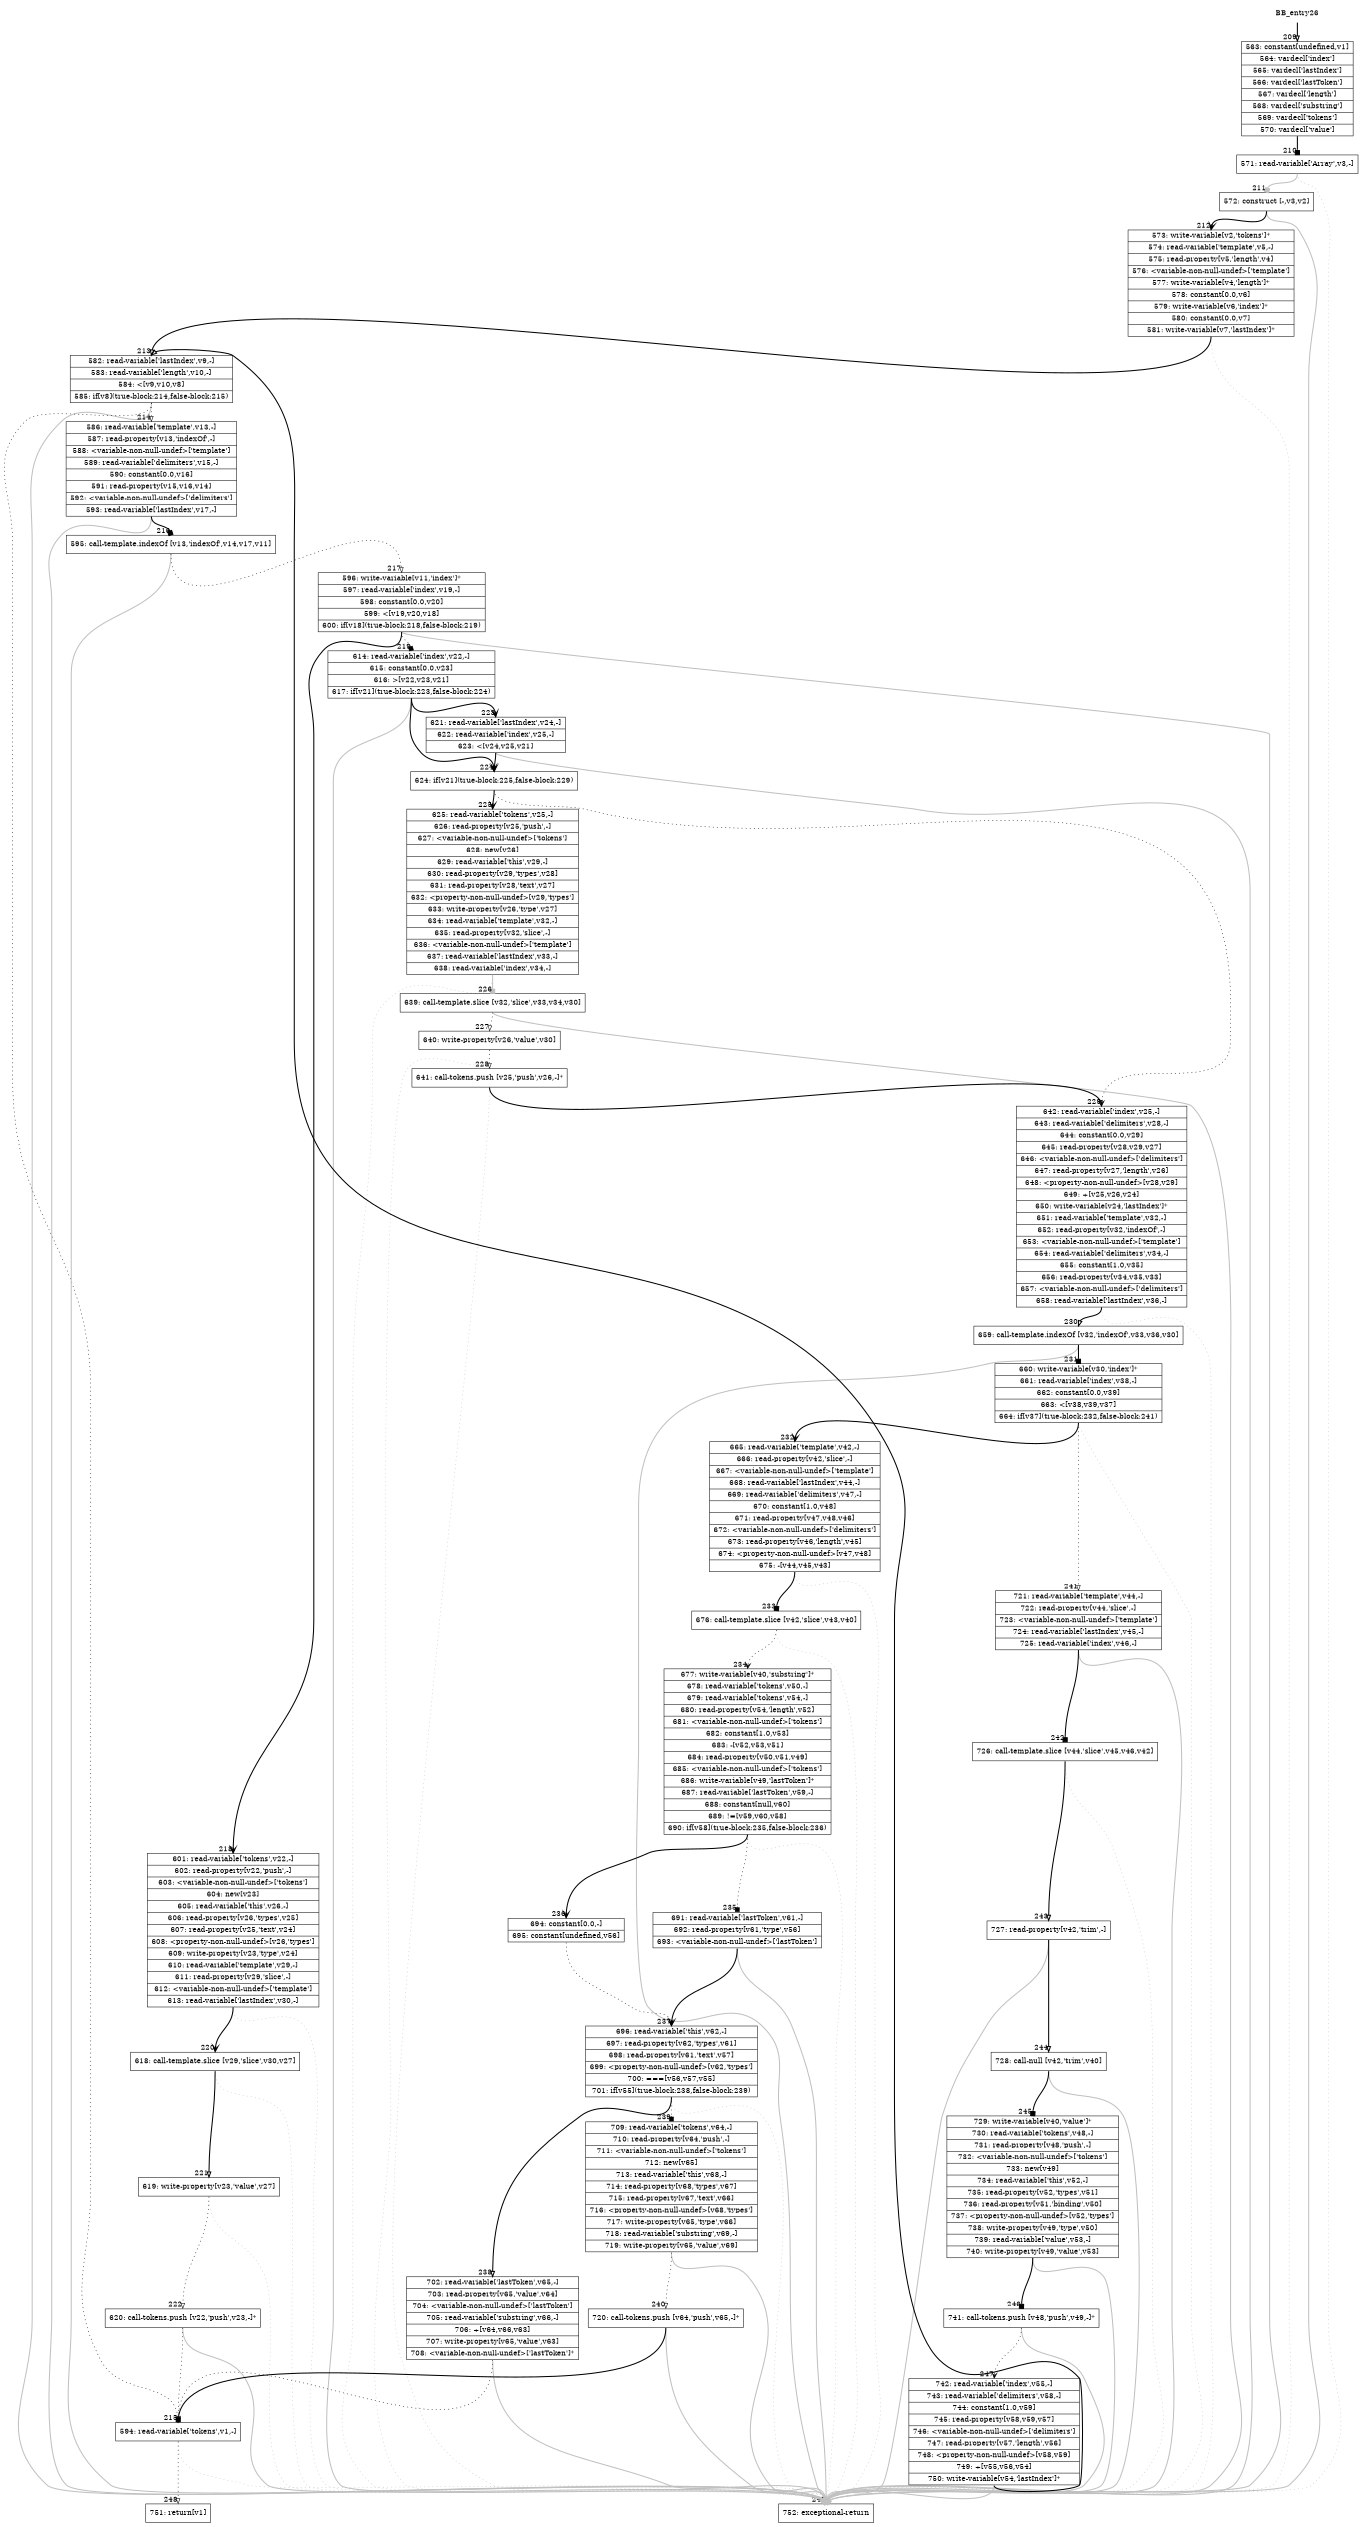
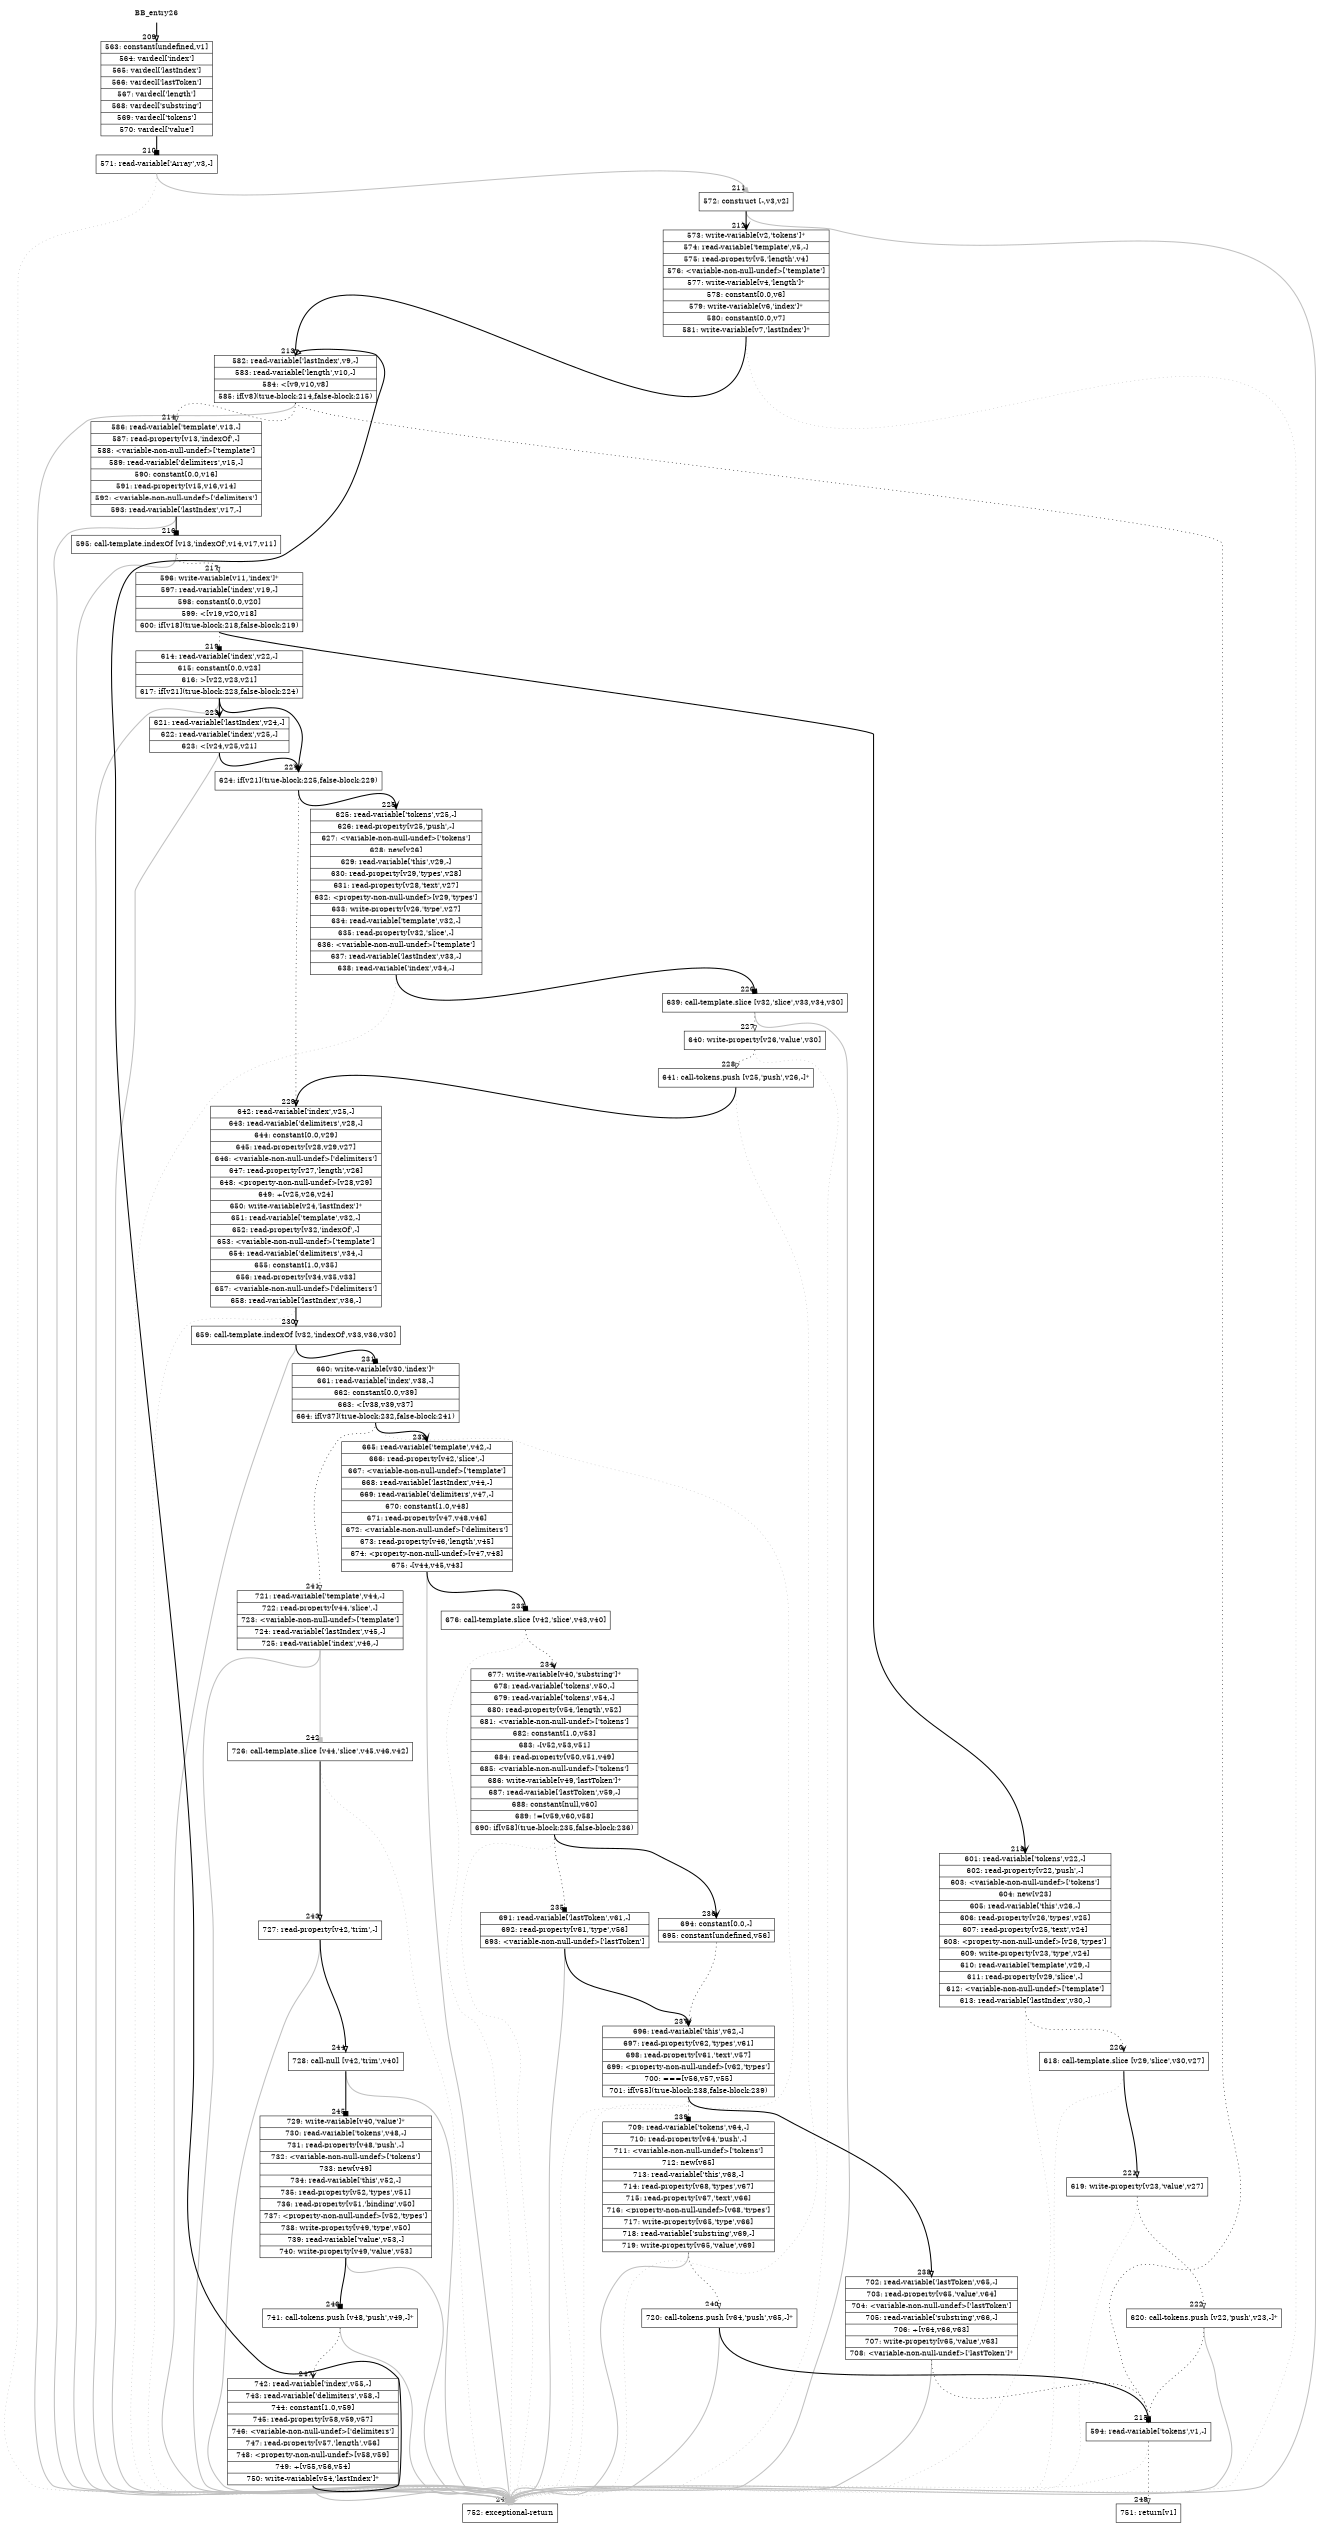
(493, 982) -> (573, 985)
(1270, 1388) -> none
(1072, 1693) -> (320, 1693)
(875, 2015) -> (448, 2037)
(226, 2027) -> (1072, 2030)
